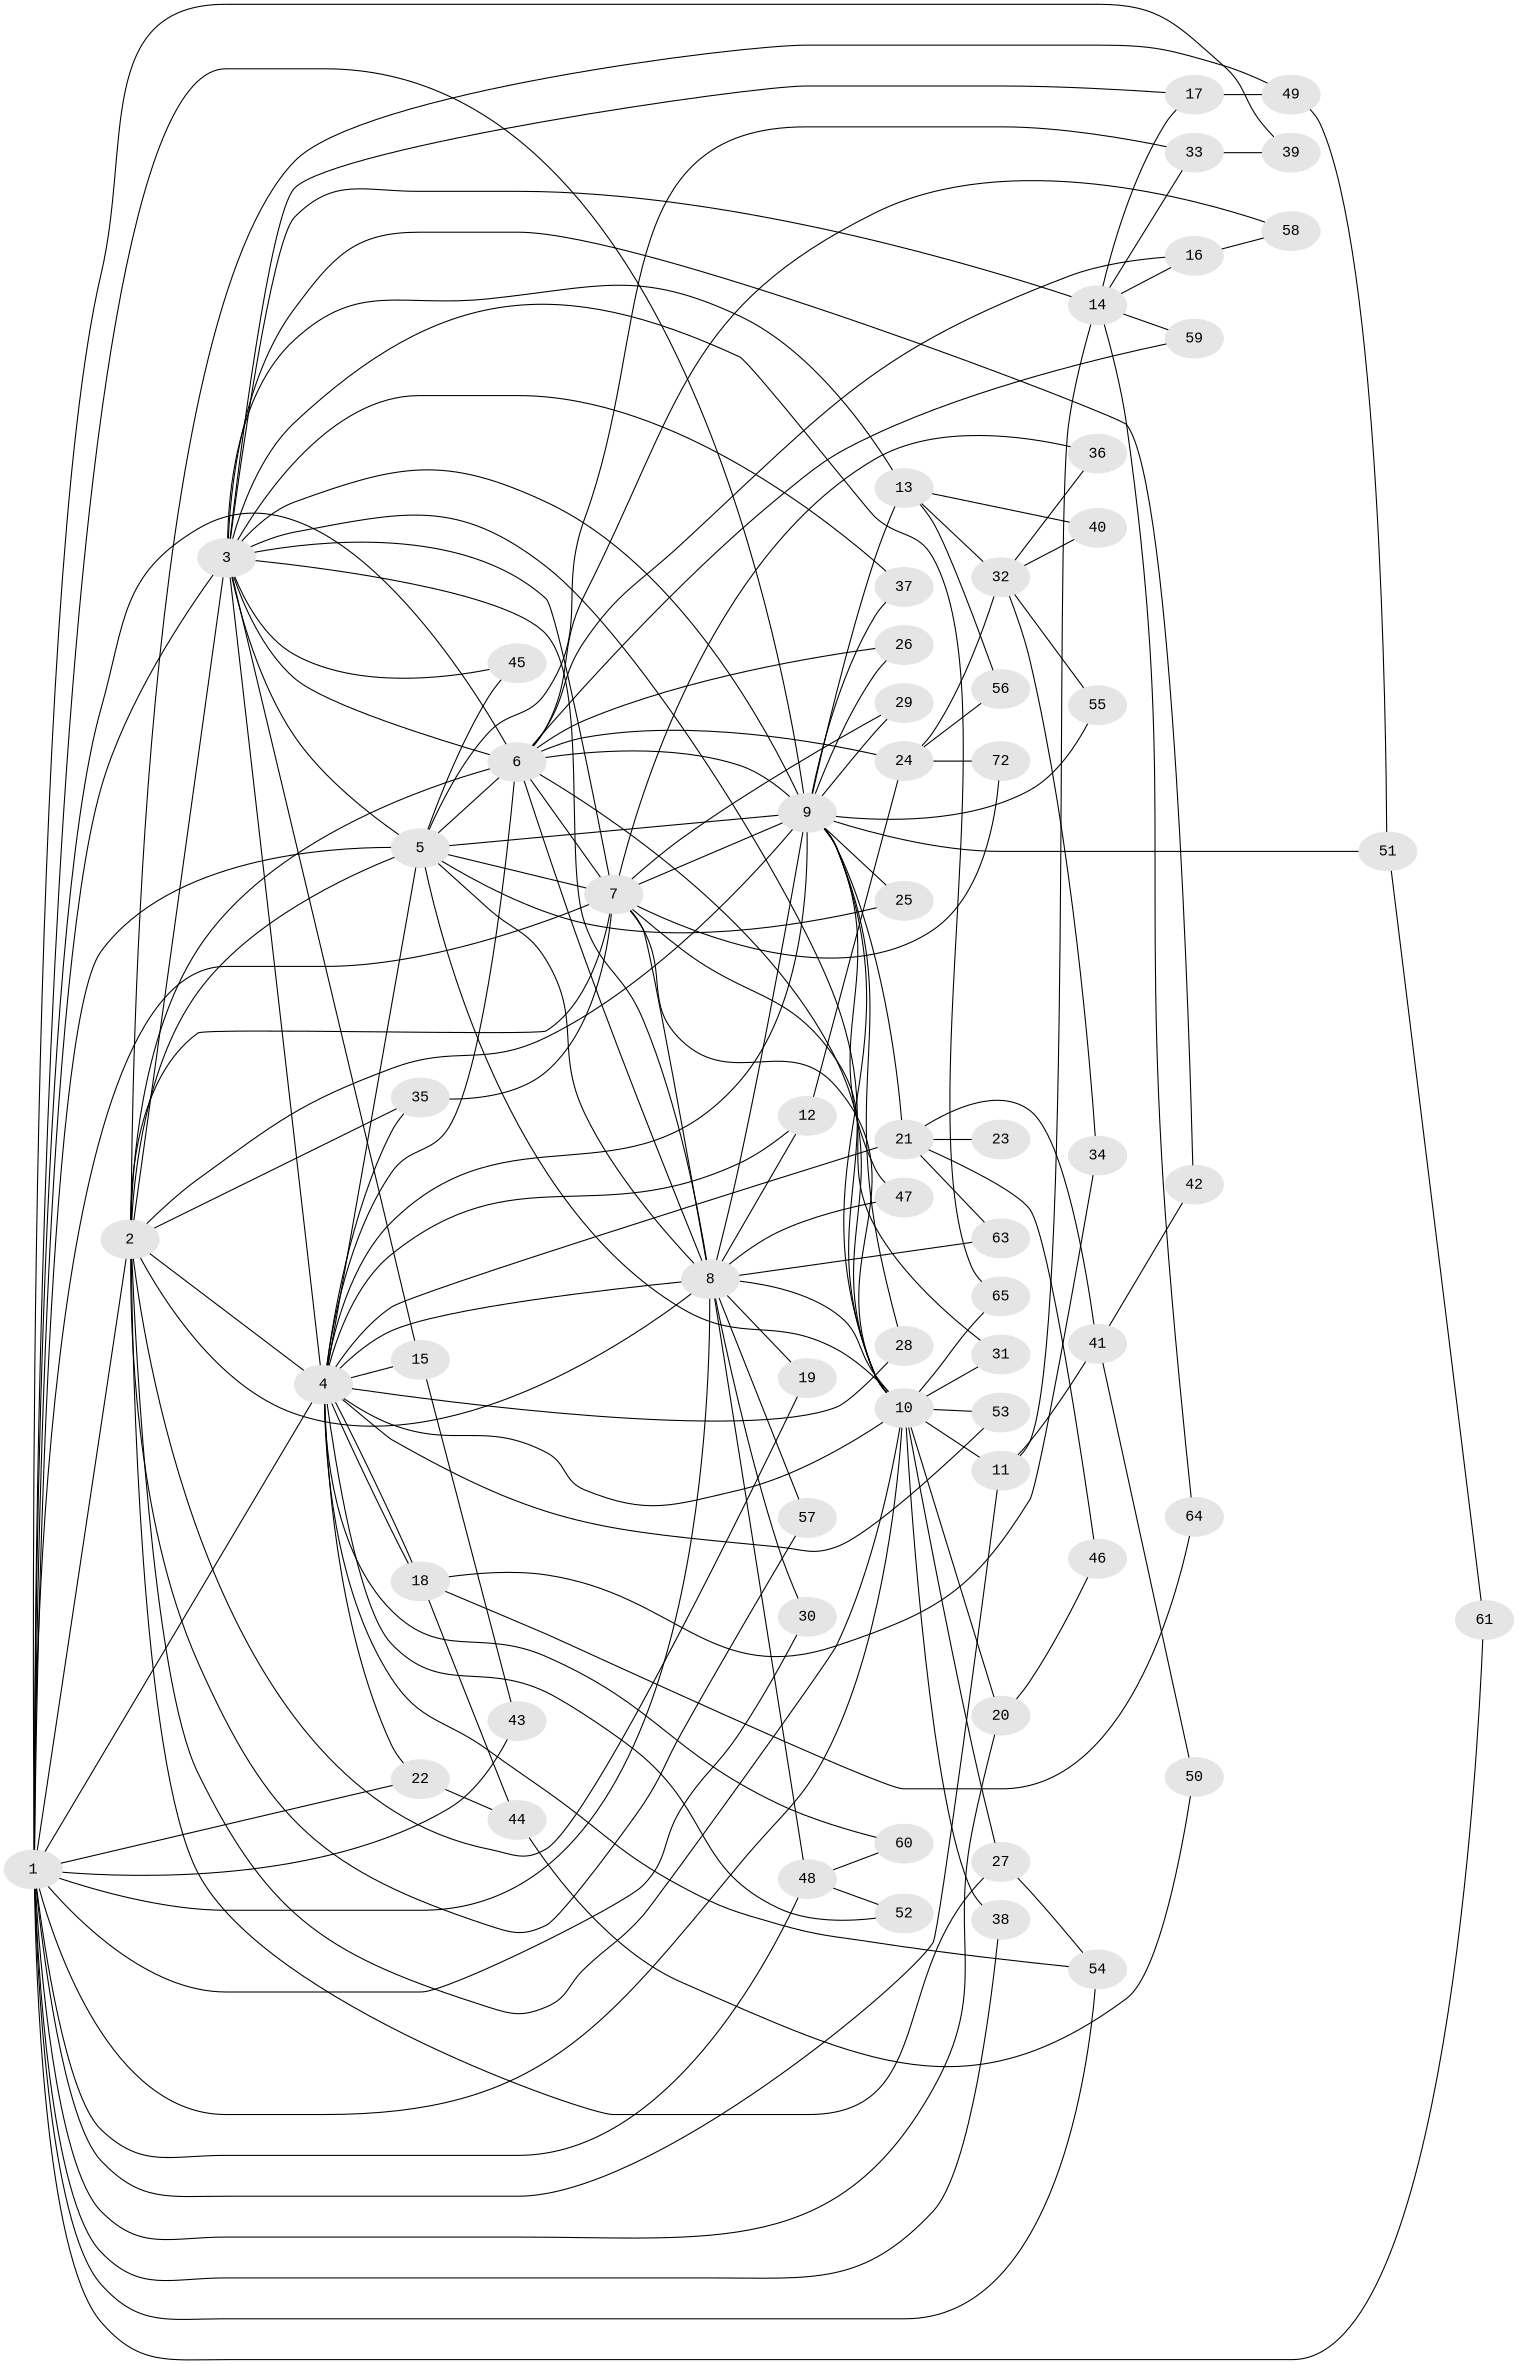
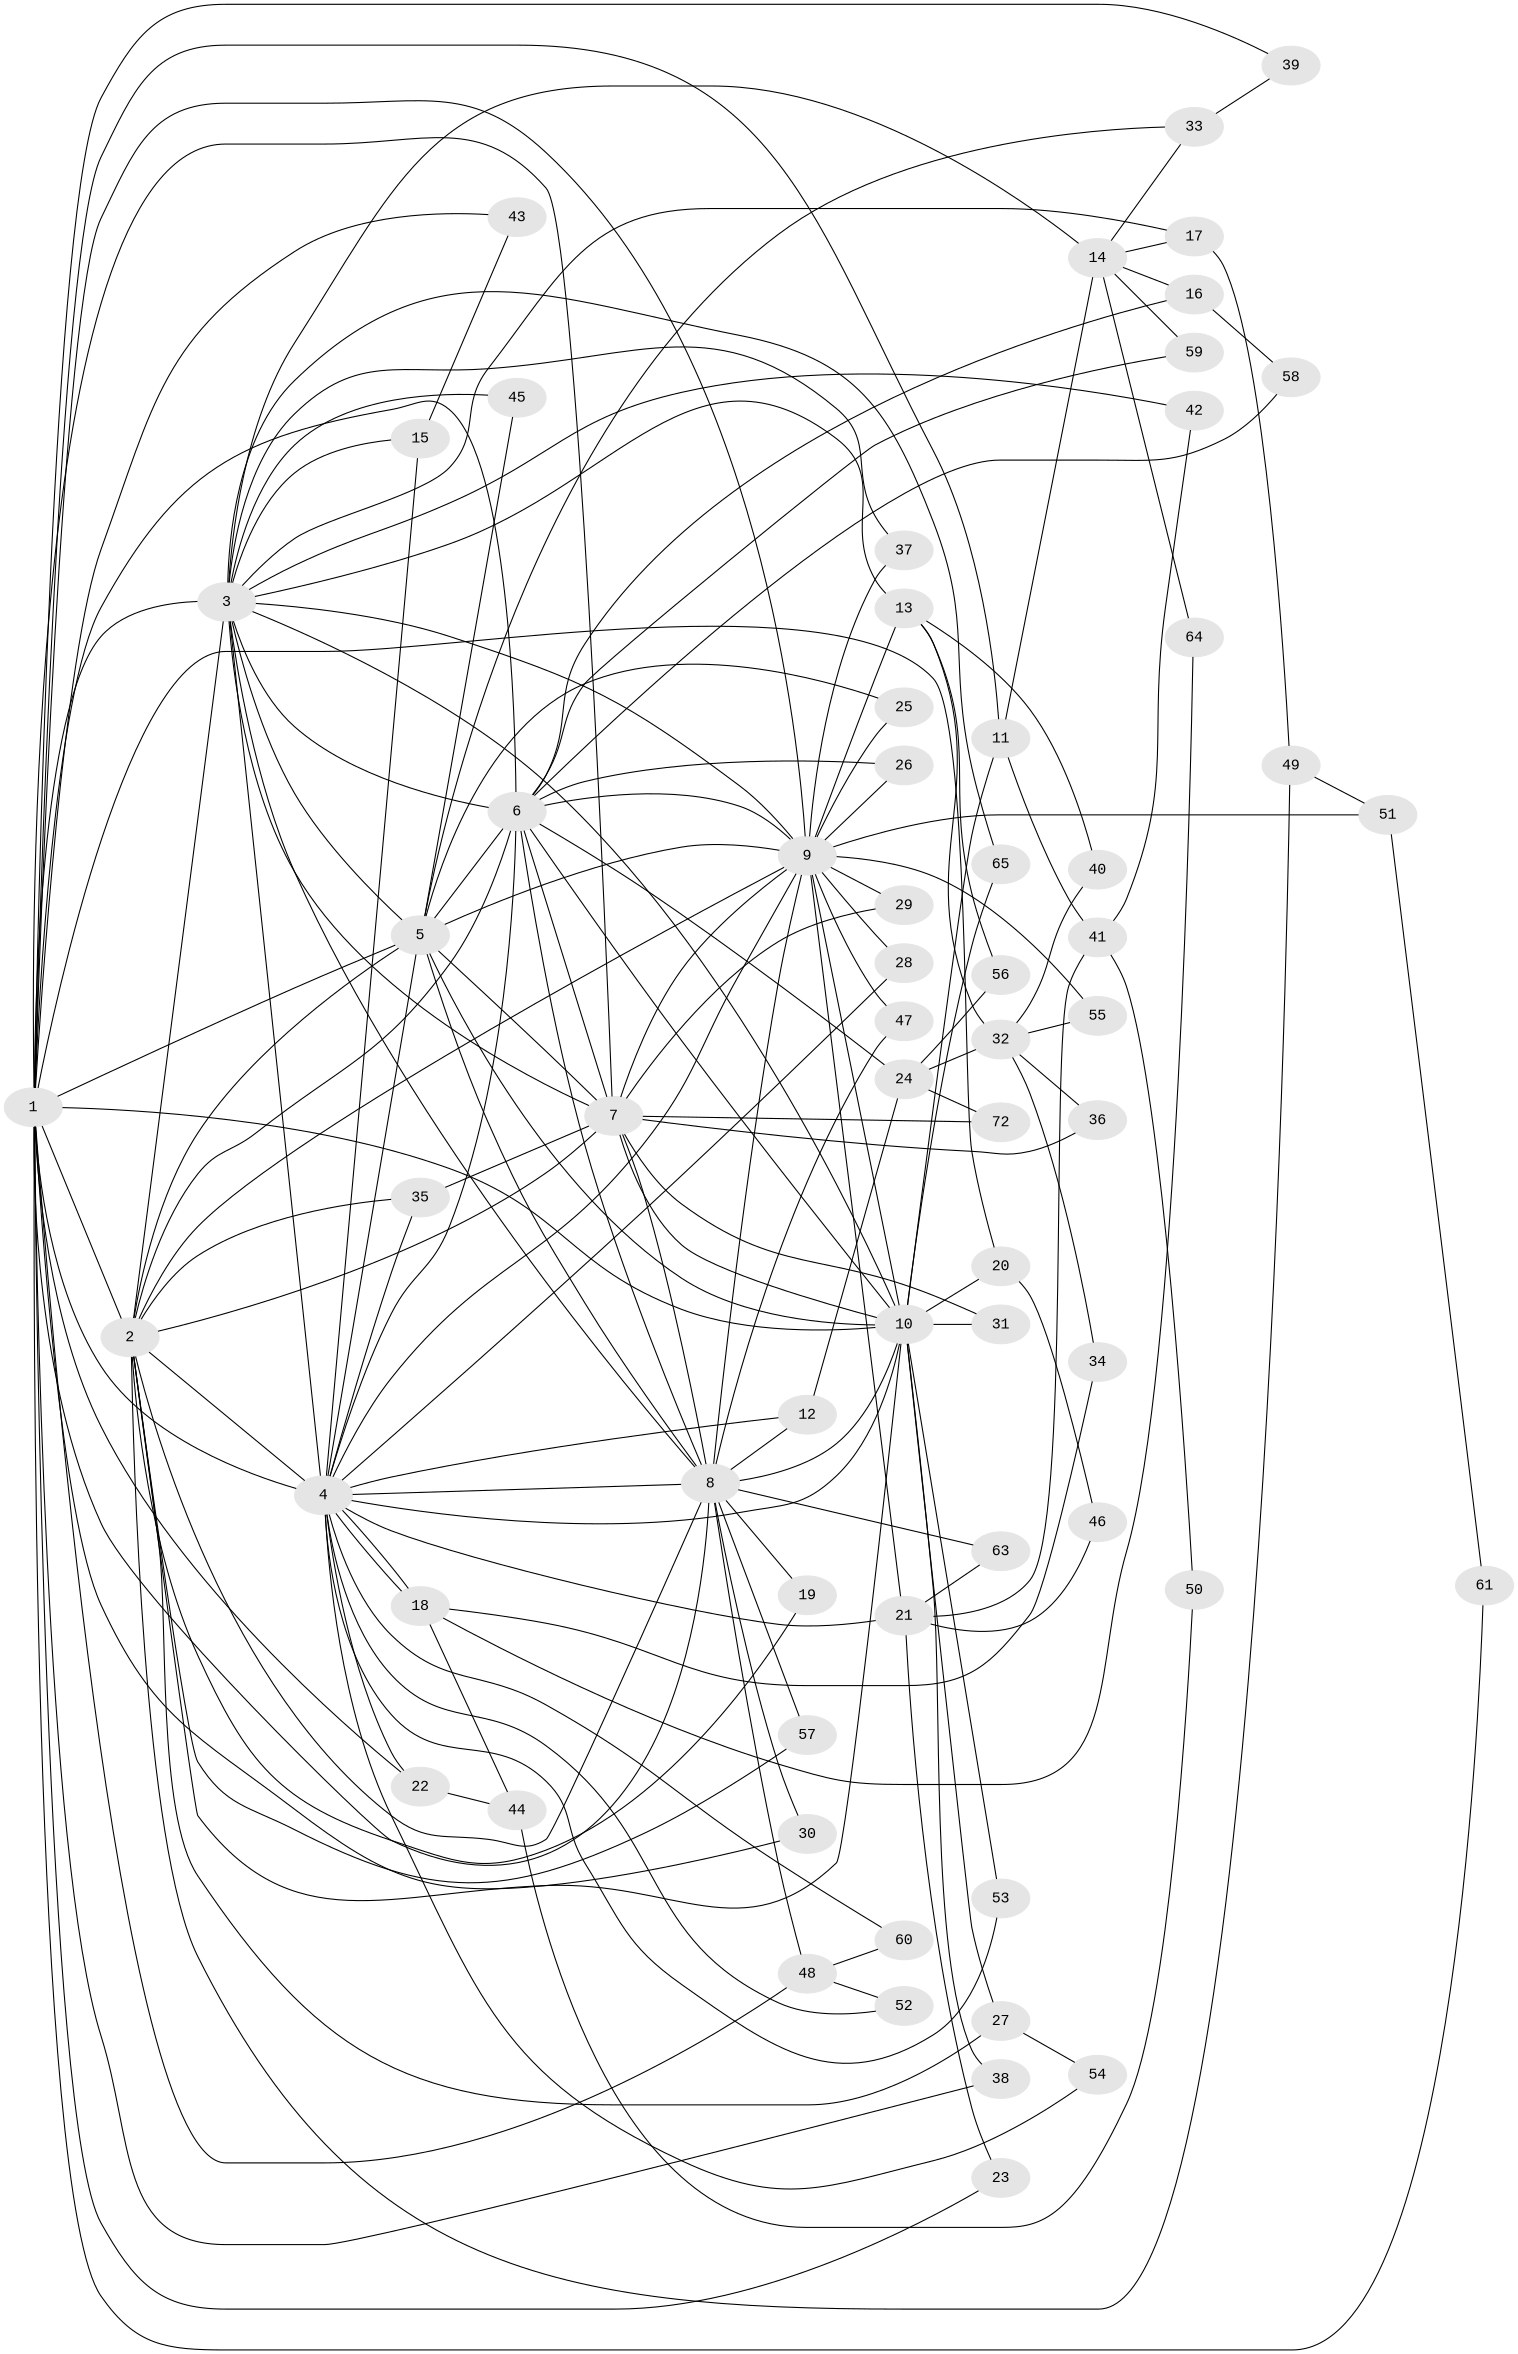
(502, 2319) -> (81, 2144)
